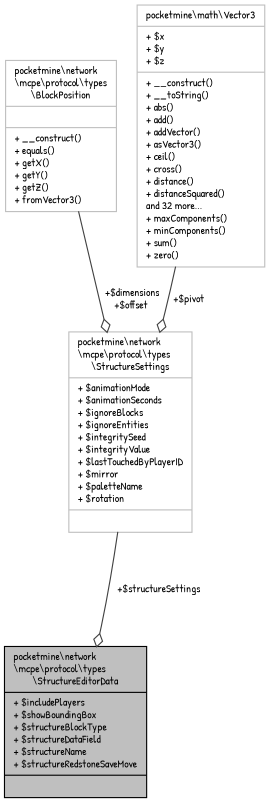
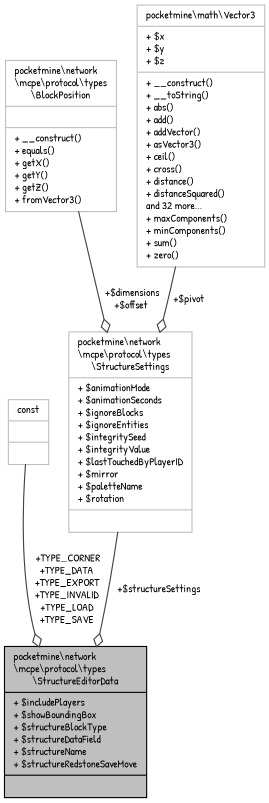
none -> (29, 432)
